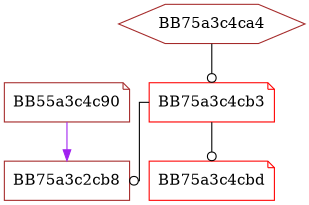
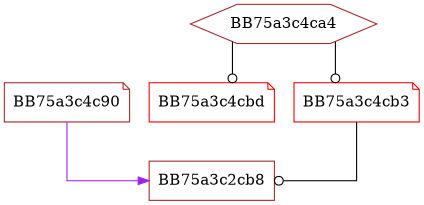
(67, 102) -> (67, 102)
(212, 137) -> (232, 58)
